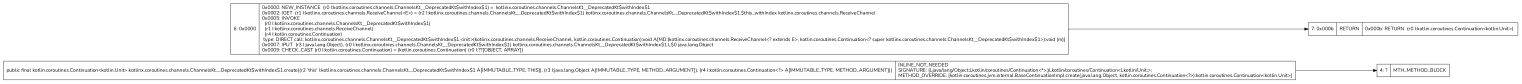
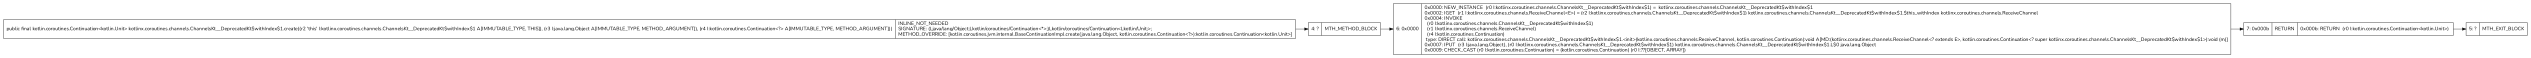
(282, 18) -> (1445, 18)
none -> (1385, 29)
none -> (2497, 29)
